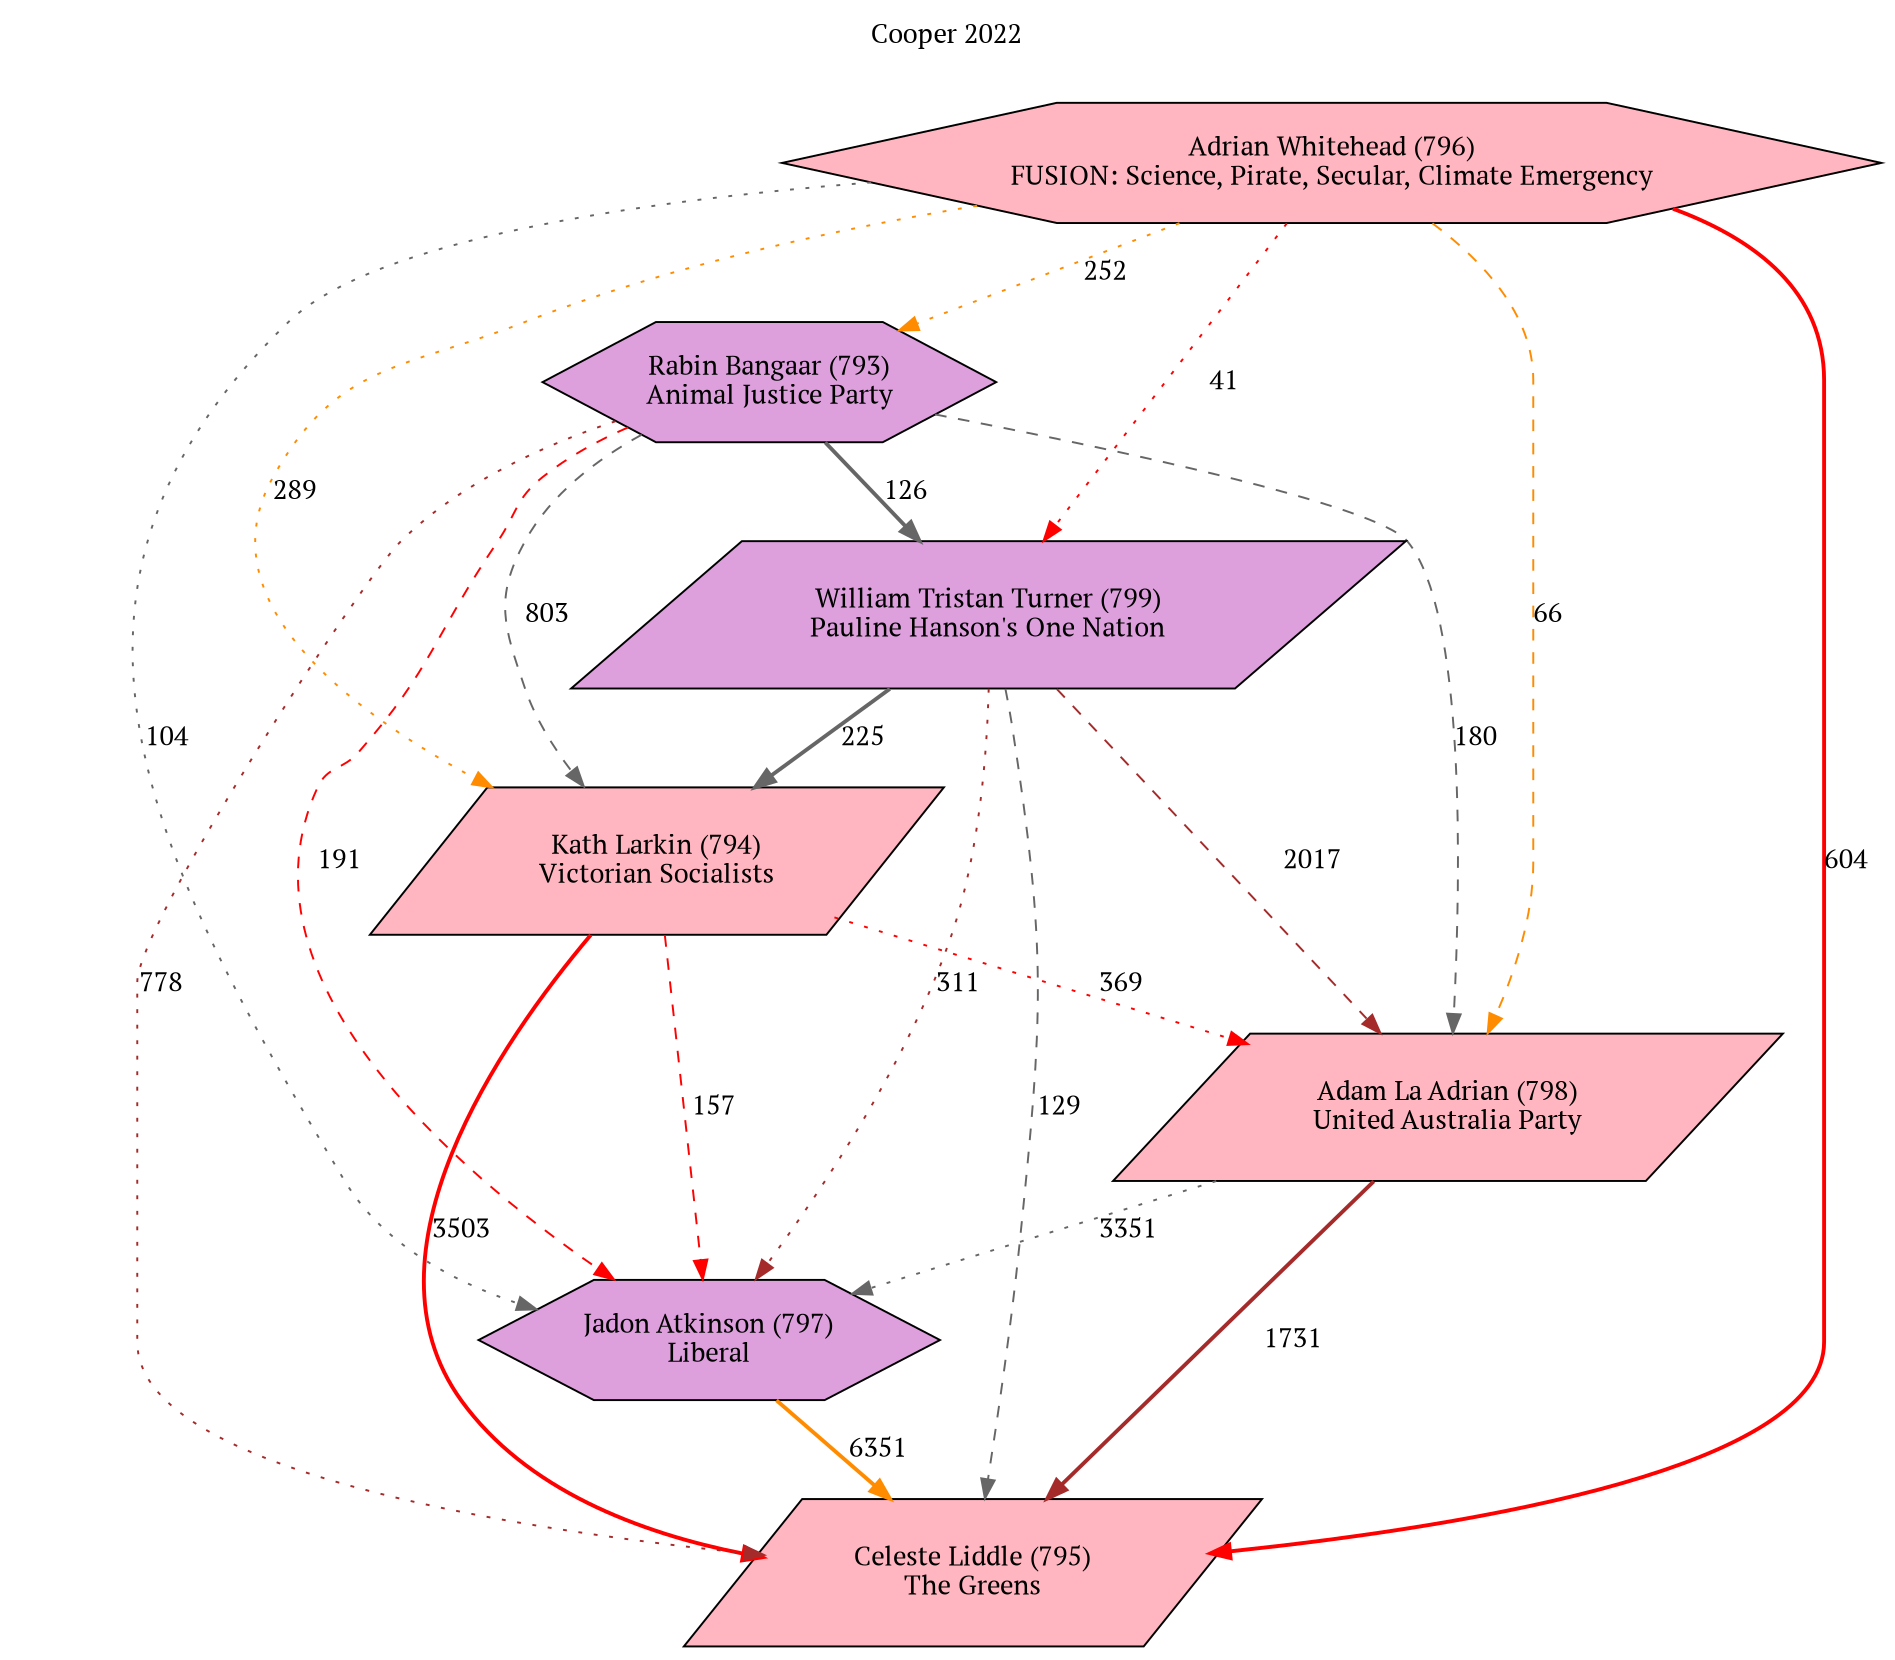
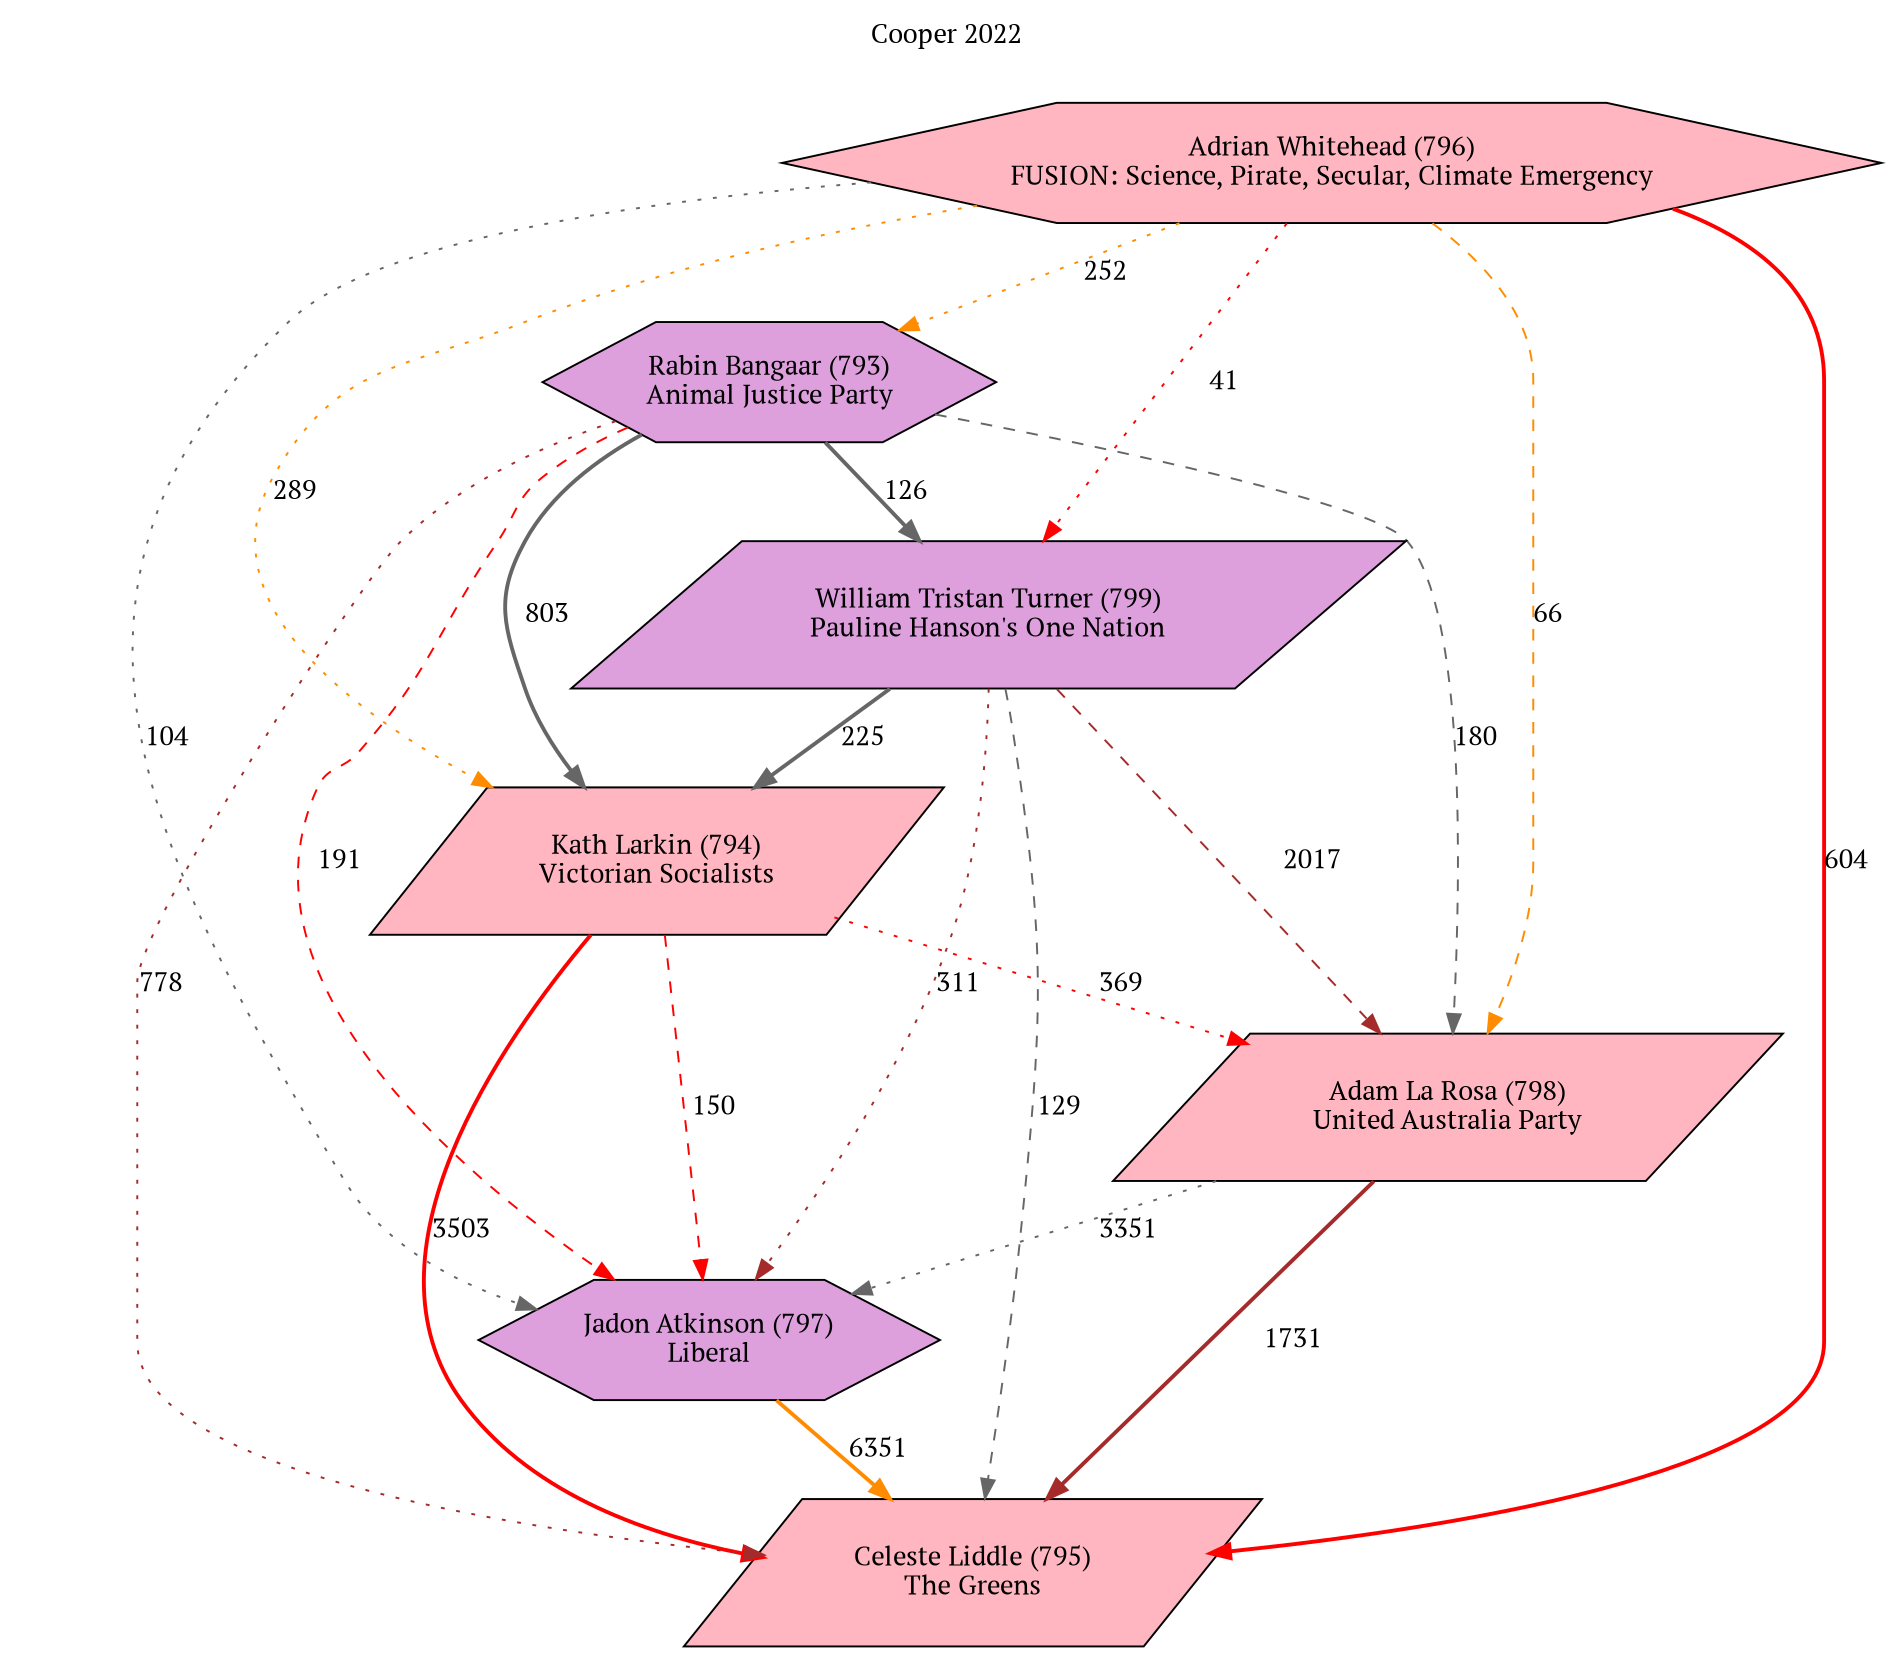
(508, 582) -> (508, 582)
(714, 1107) -> (714, 1107)
(1448, 1107) -> (1448, 1107)
